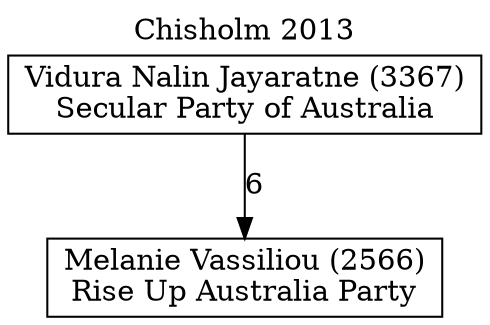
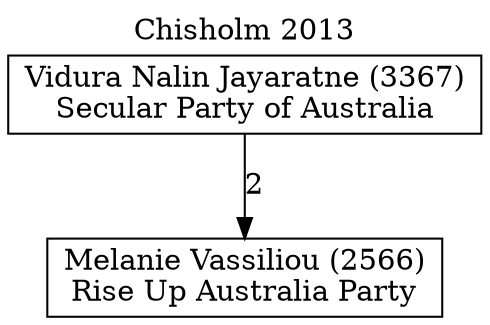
(255, 186) -> (255, 186)
